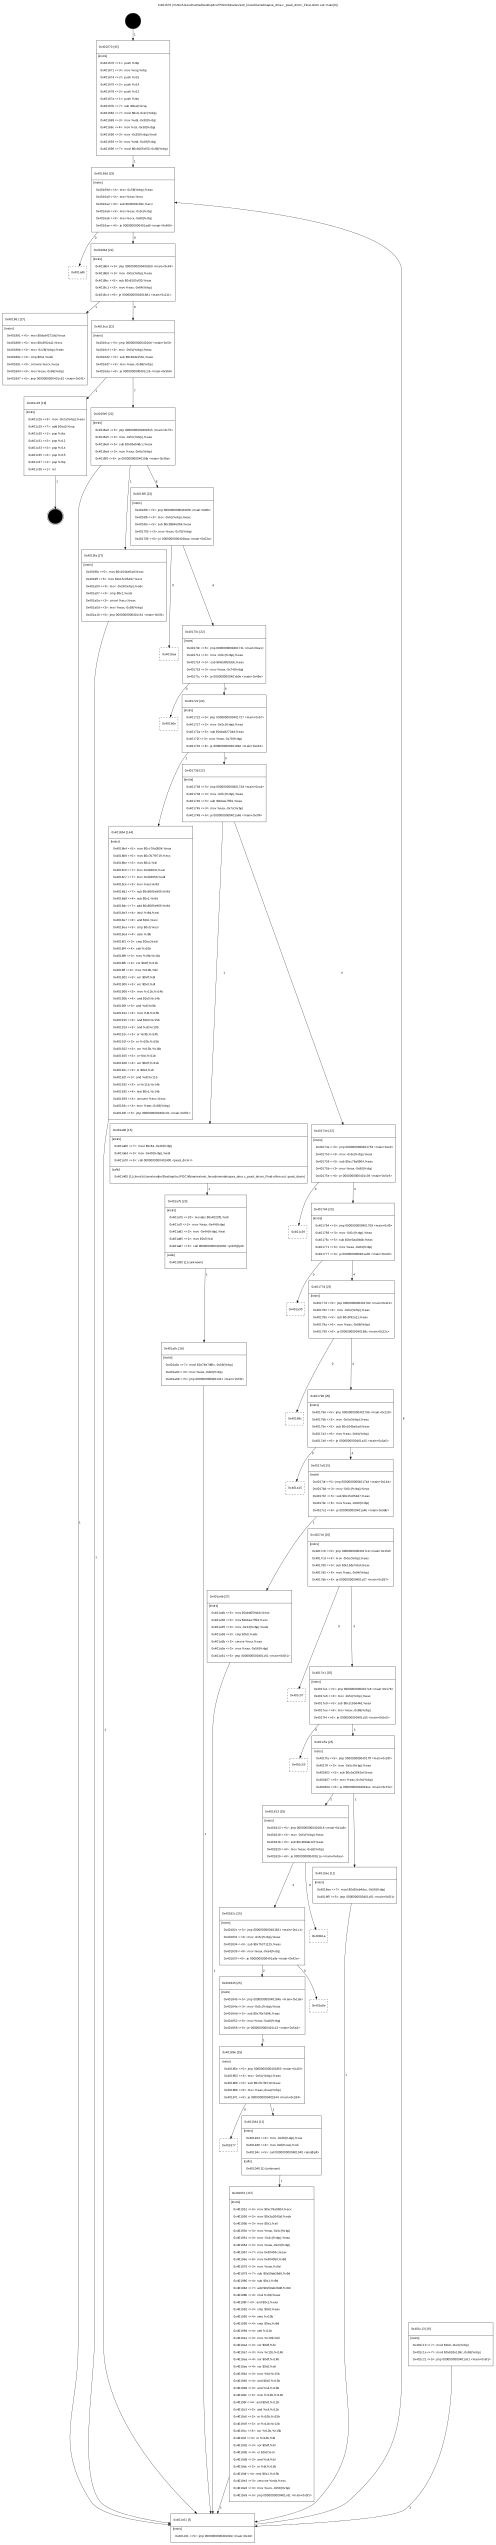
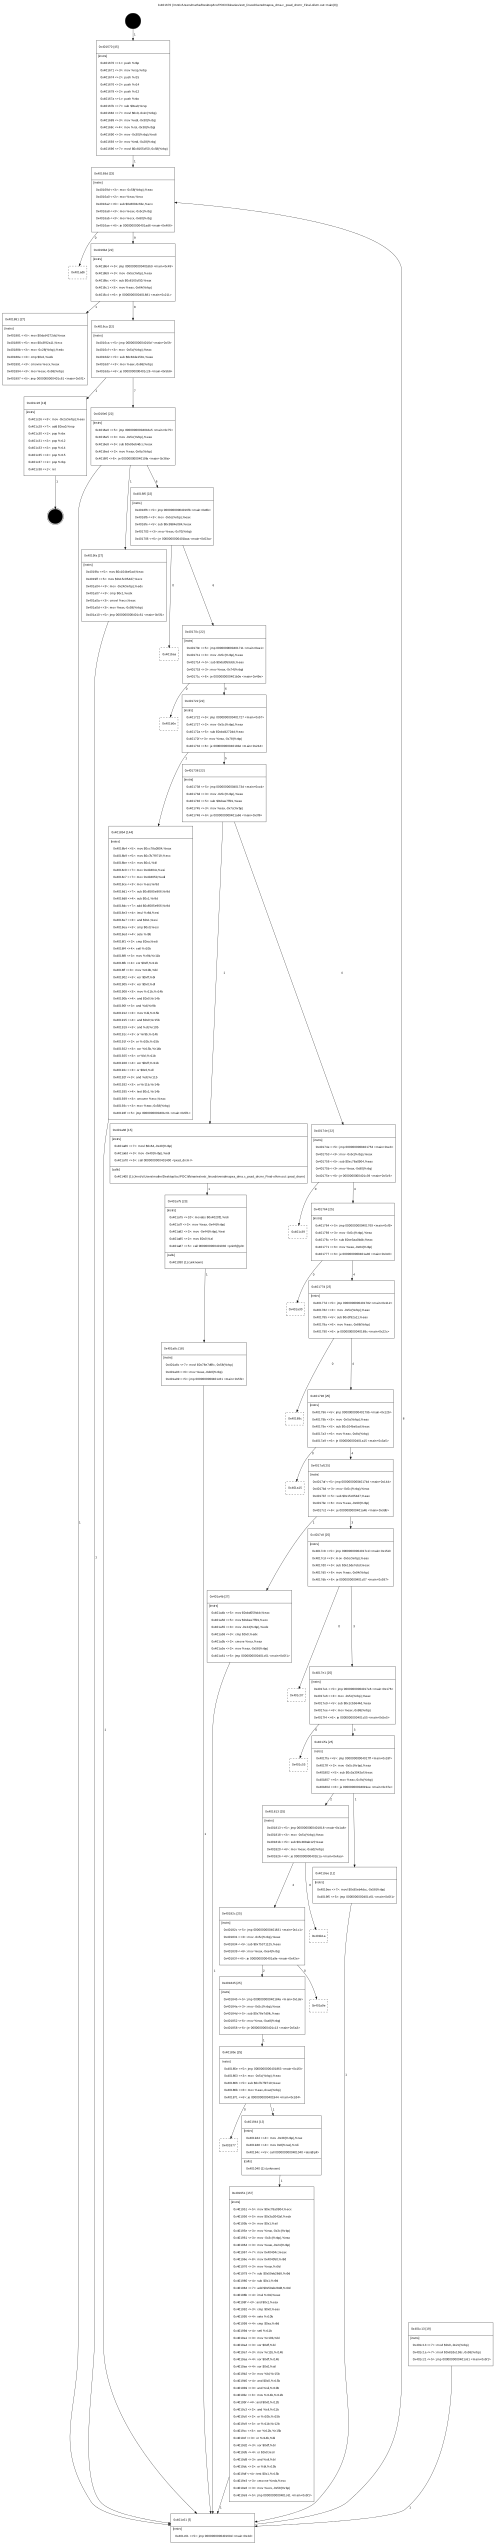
none -> (351, 1522)
